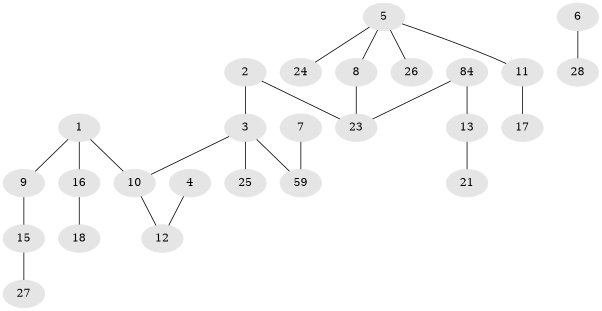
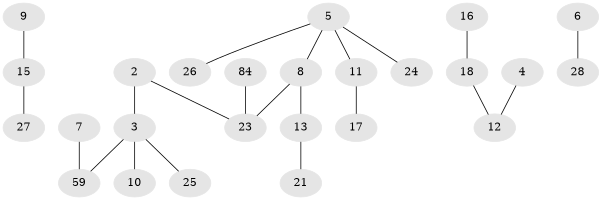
(467, 100) -> (301, 100)
(79, 128) -> none
(149, 211) -> (481, 100)
